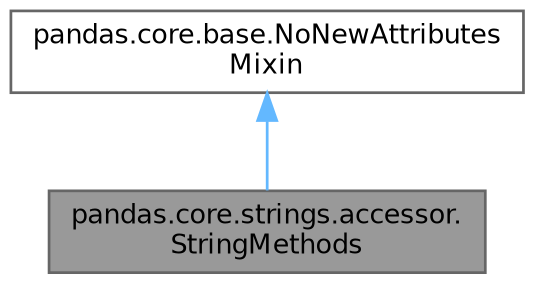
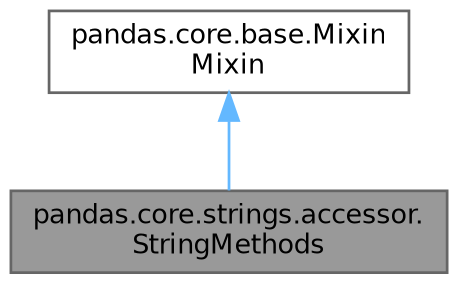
(267, 52) -> (229, 52)
